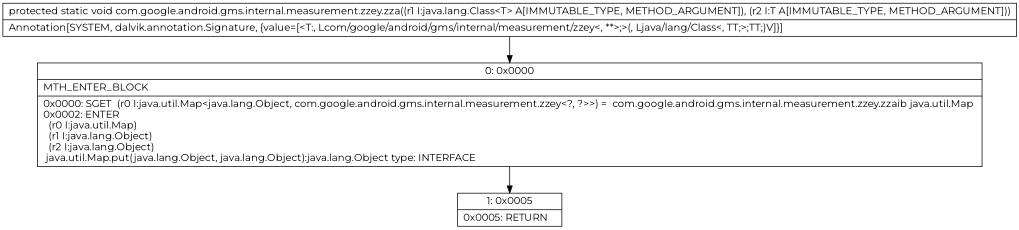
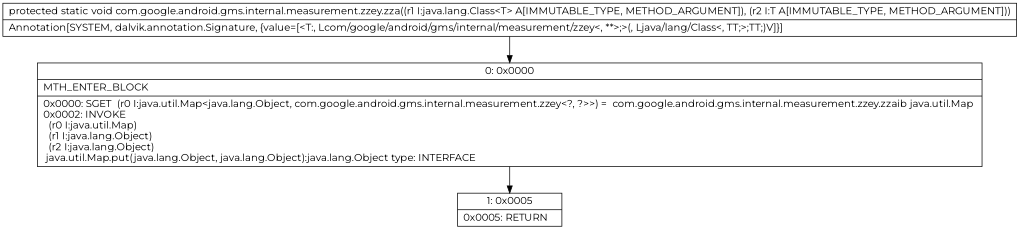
(84, 115) -> (87, 115)
